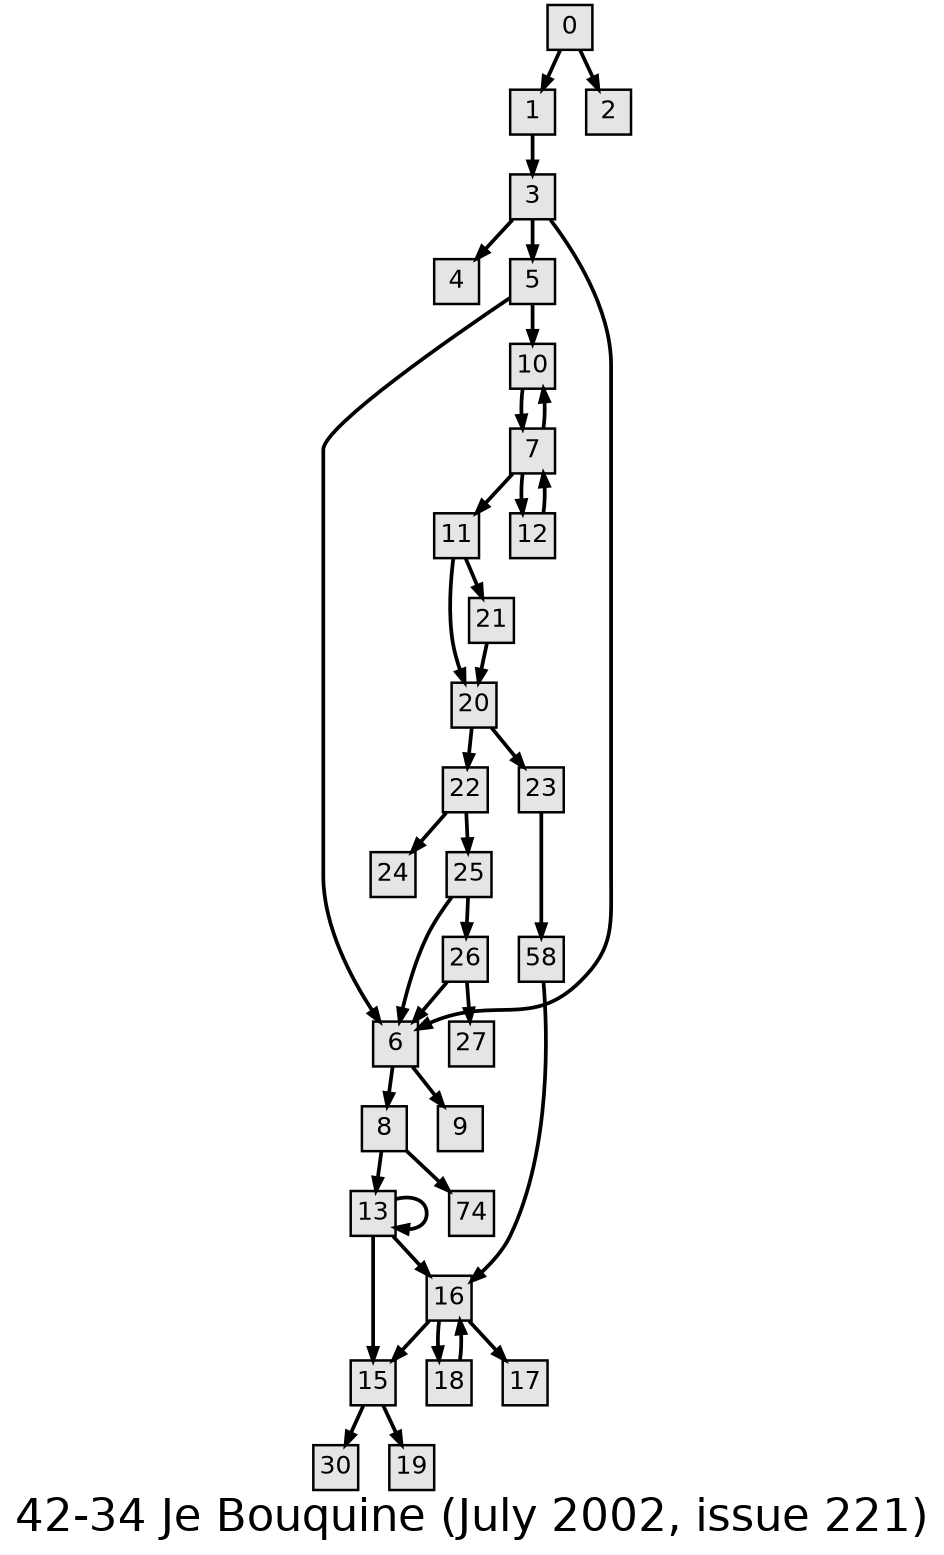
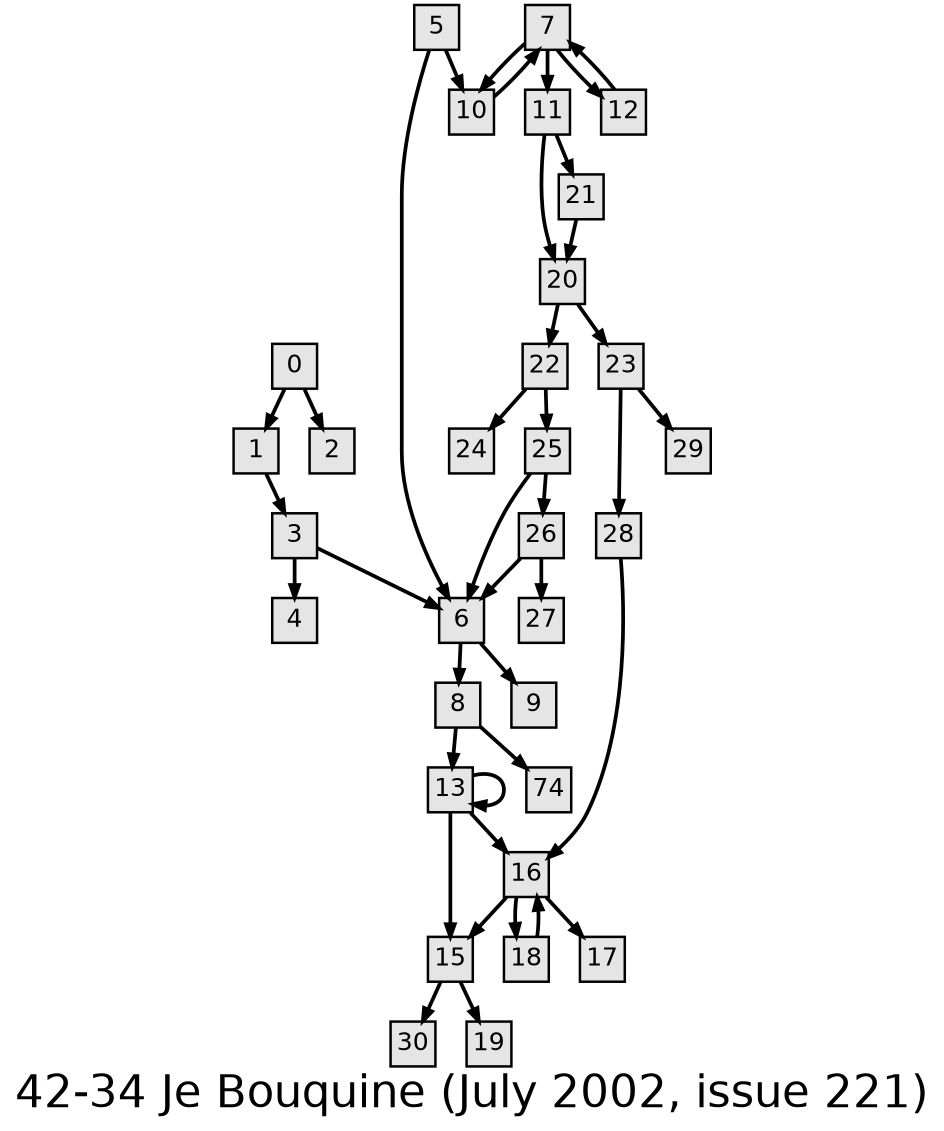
(533, 233) -> none
none -> (688, 451)
(541, 959) -> (619, 536)
